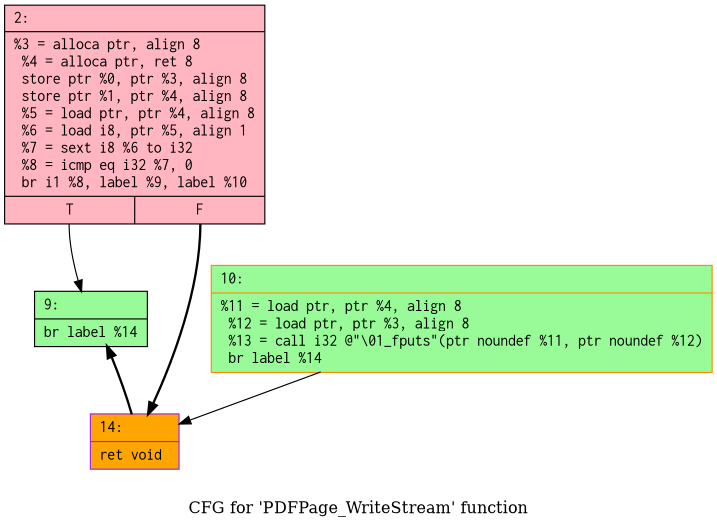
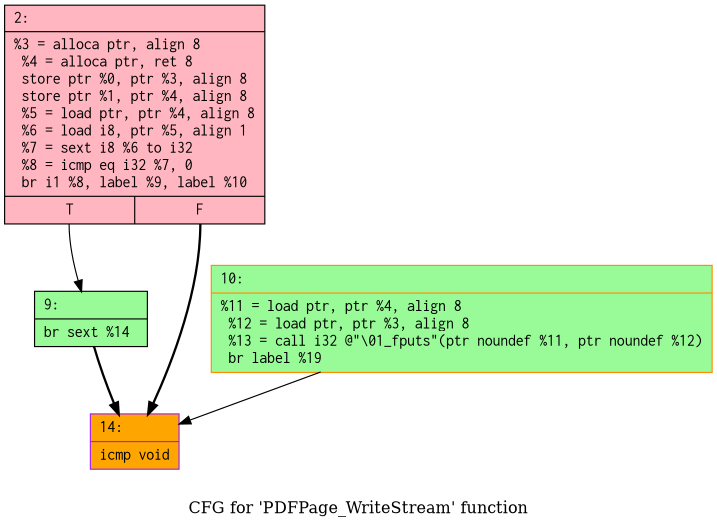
(91, 332) -> (87, 332)
(271, 358) -> (271, 358)
(122, 386) -> (103, 375)
(131, 455) -> (135, 455)
